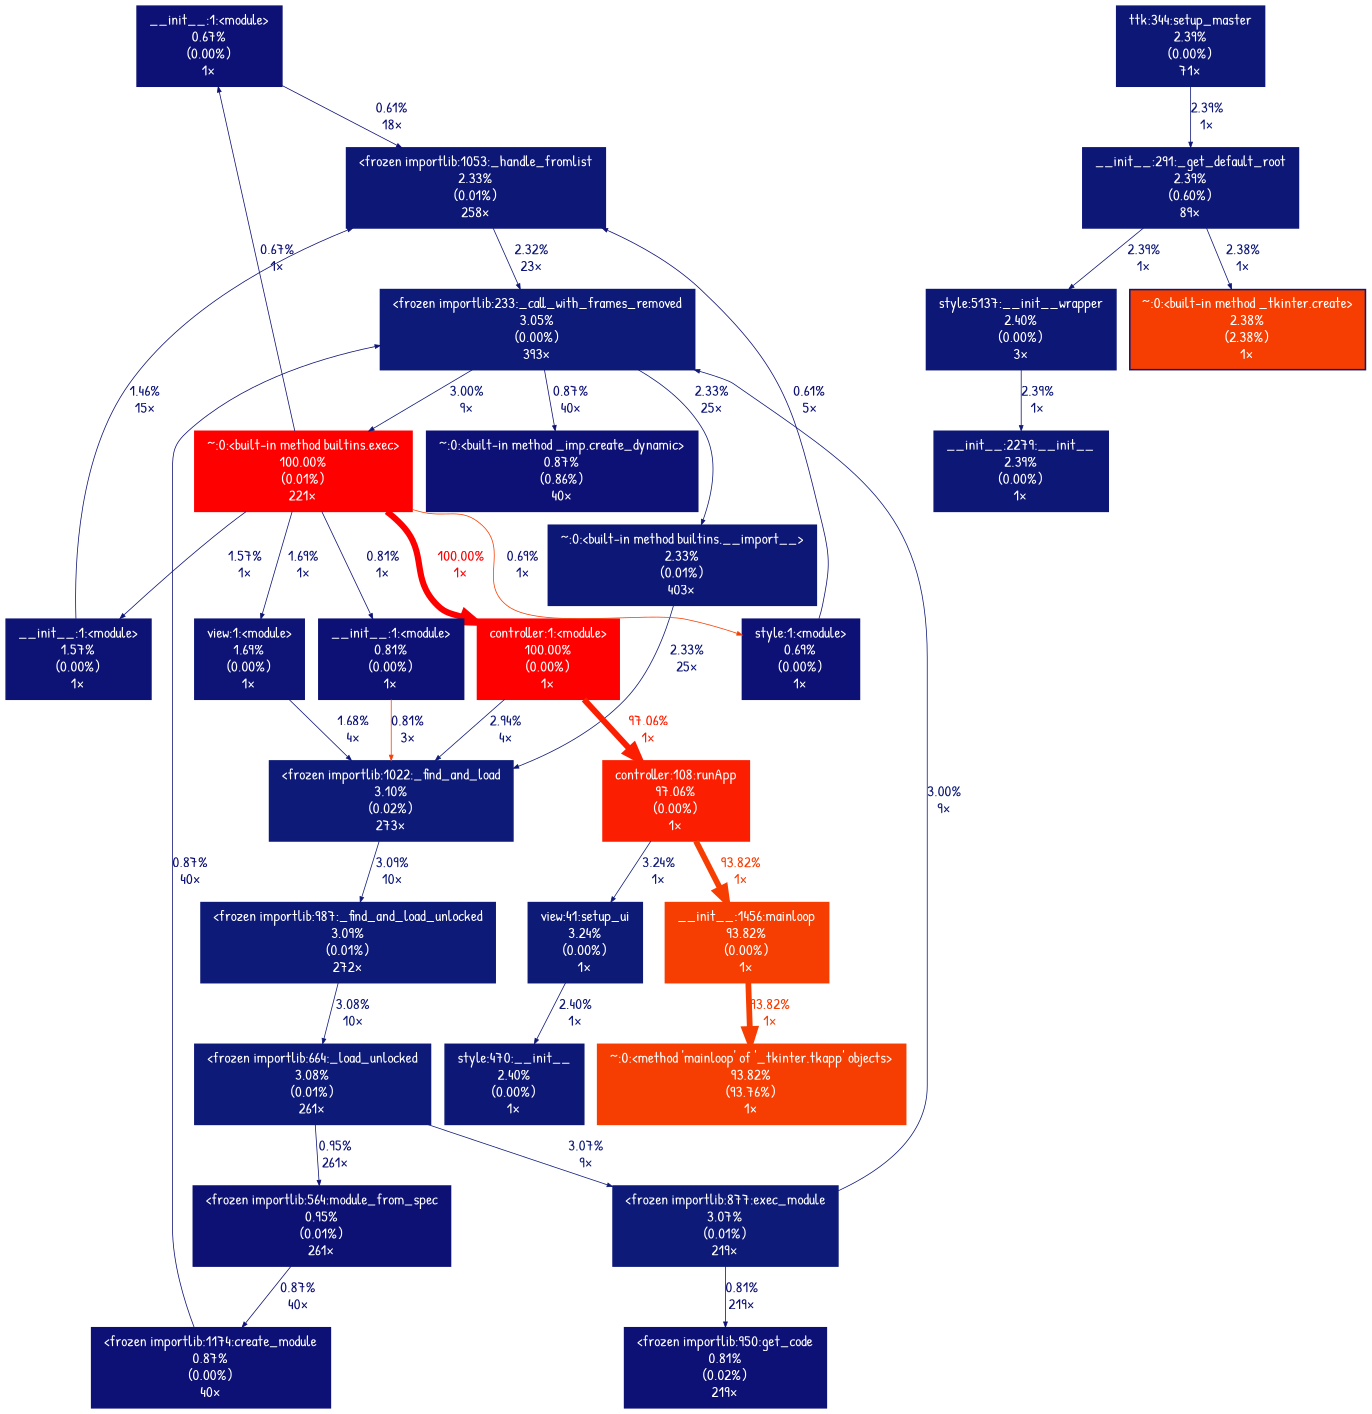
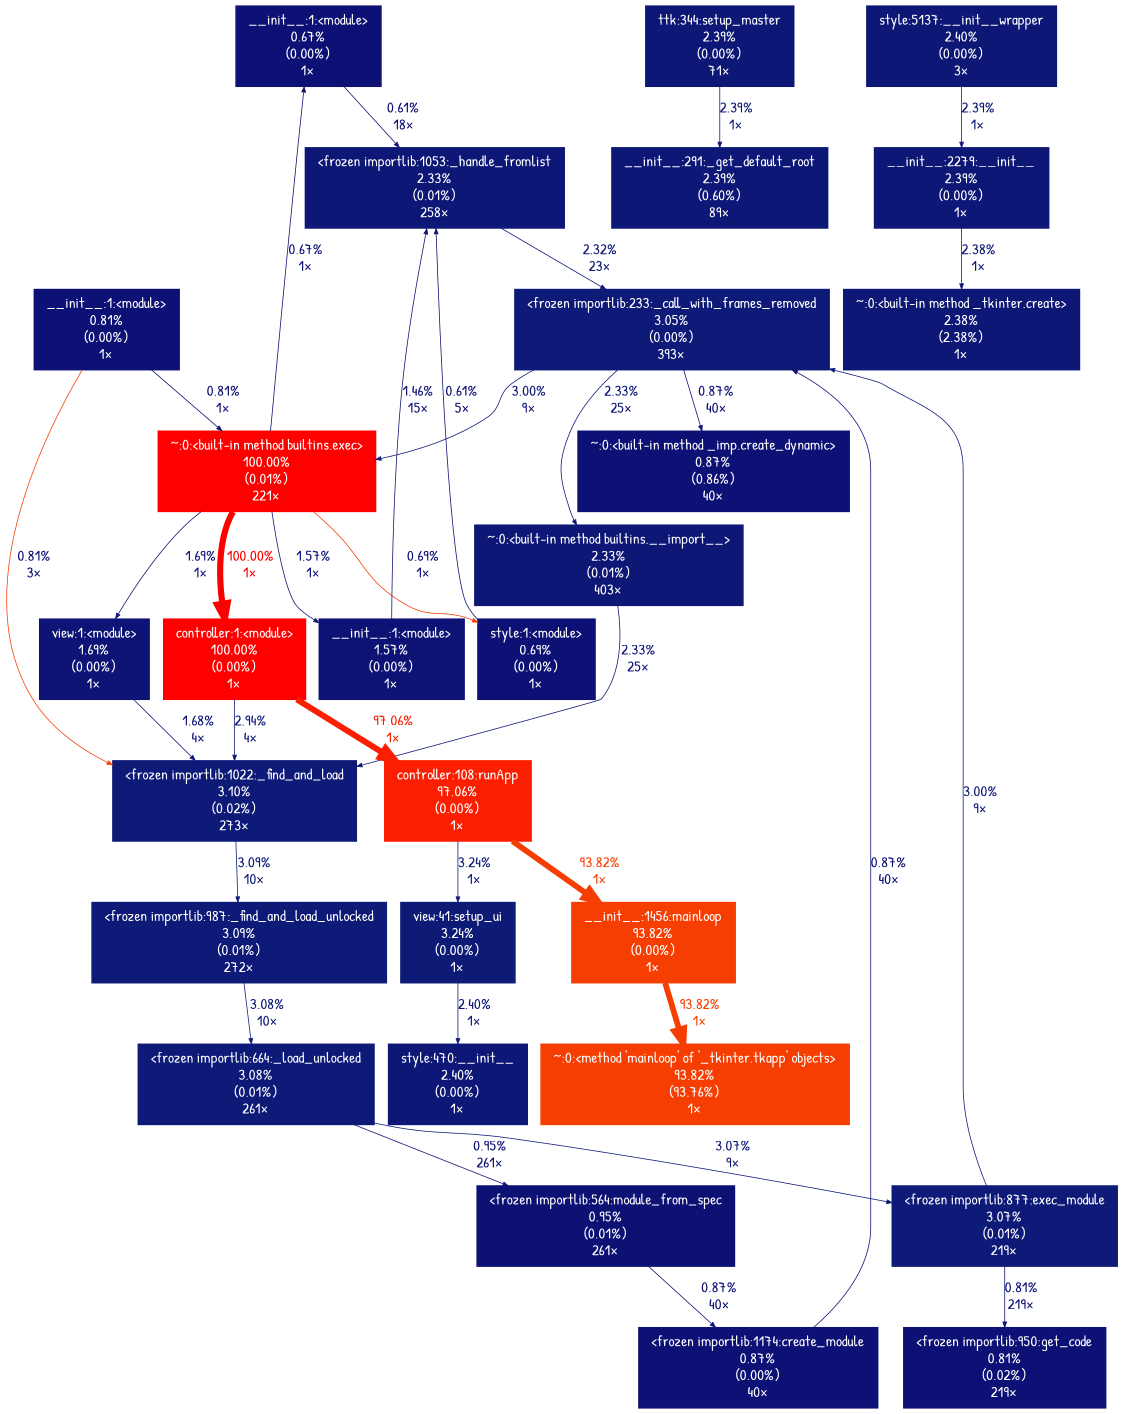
(1218, 256) -> (962, 256)
(1108, 257) -> none
(1248, 330) -> (962, 330)
(346, 563) -> (185, 399)
